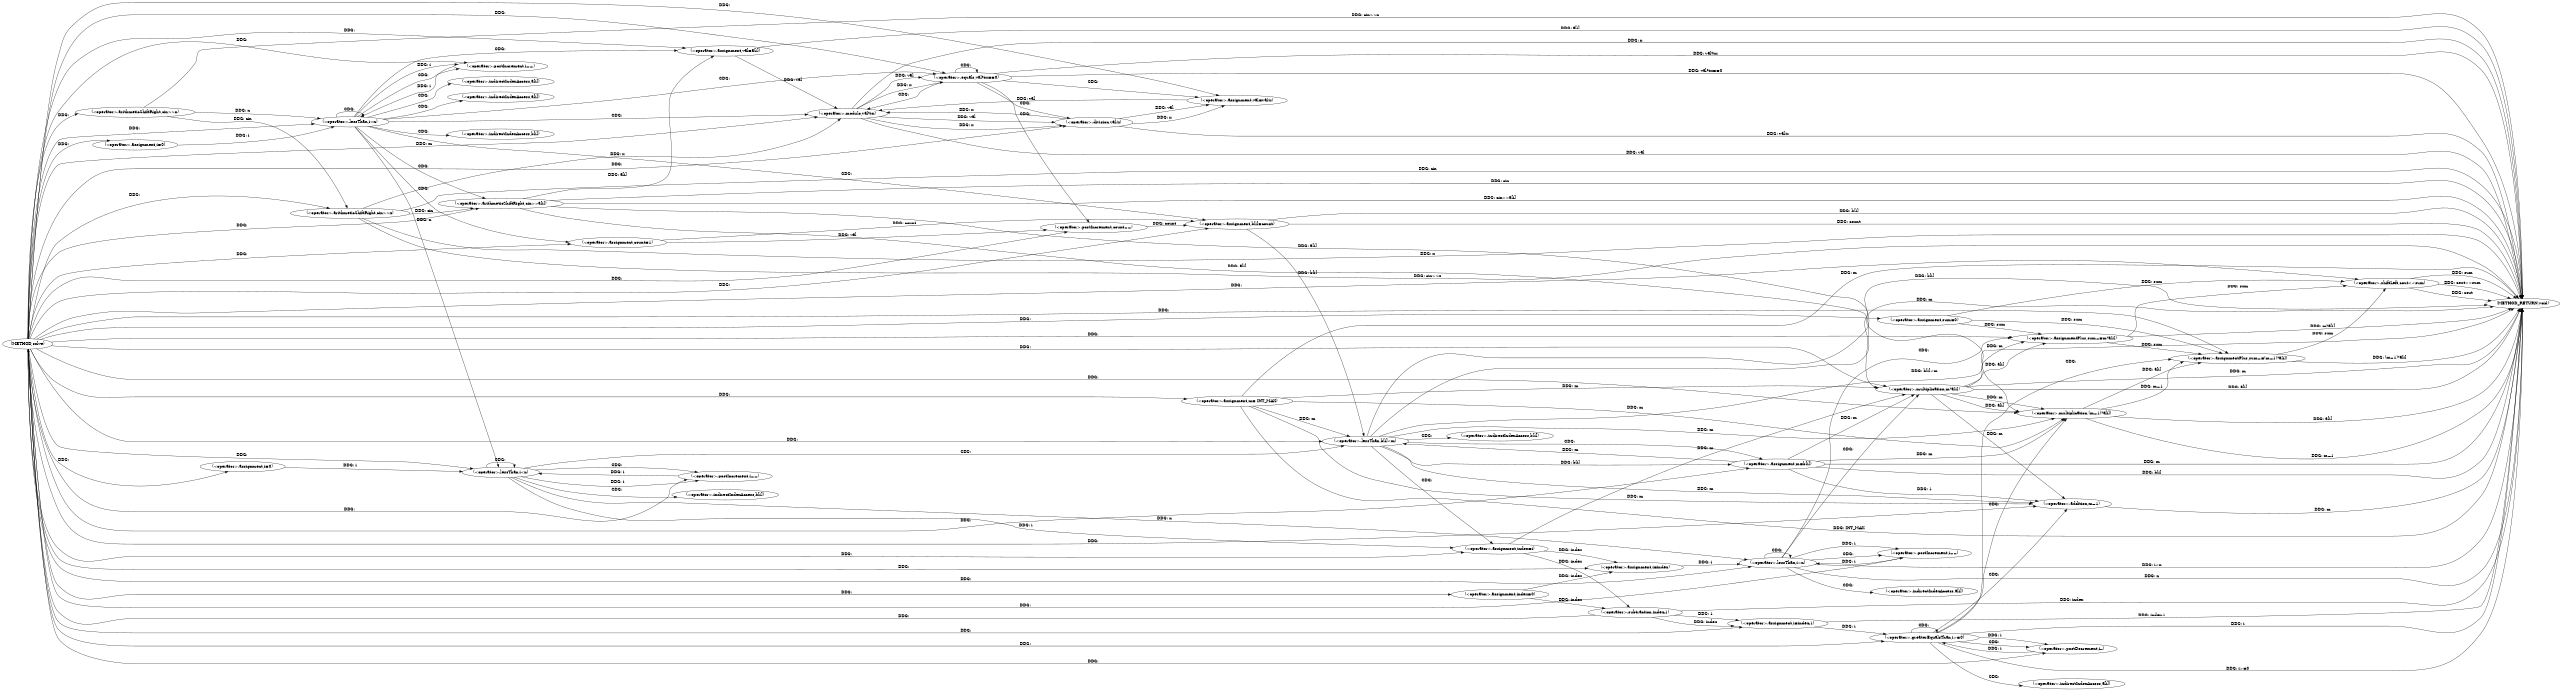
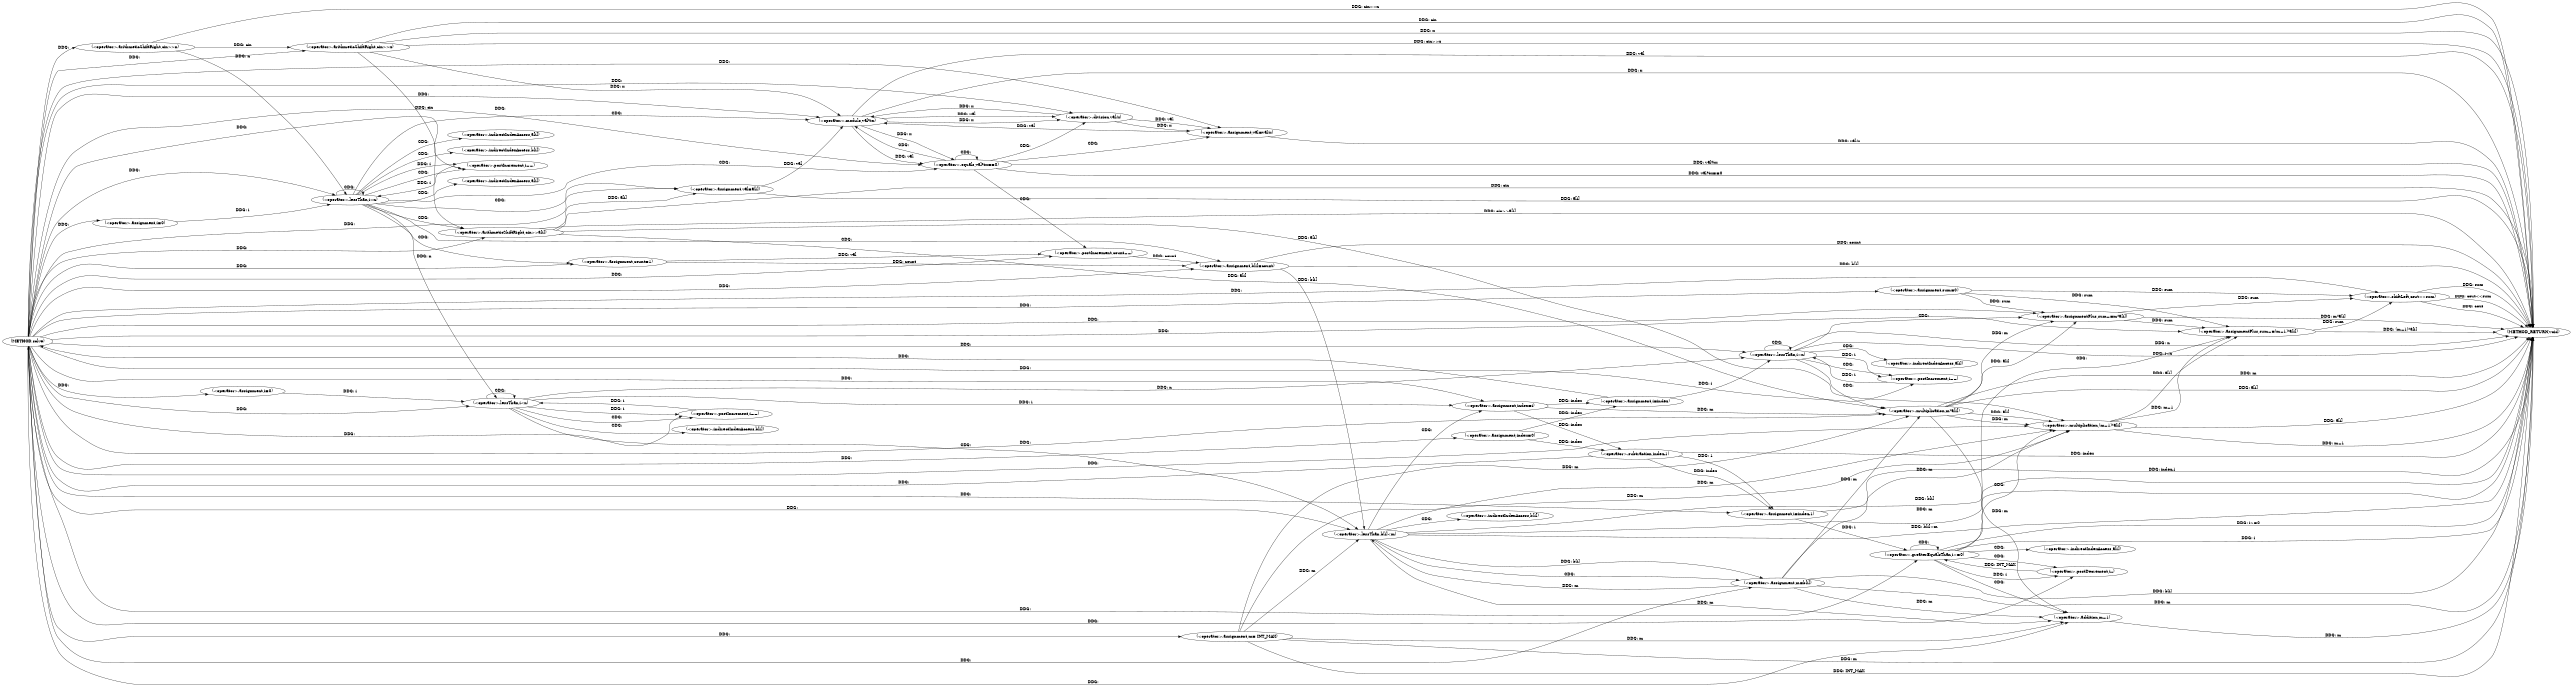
(1878, 136) -> (1967, 144)
(424, 144) -> (424, 94)
(1924, 489) -> (1924, 602)
(714, 569) -> (826, 358)
(1995, 649) -> (2000, 565)
